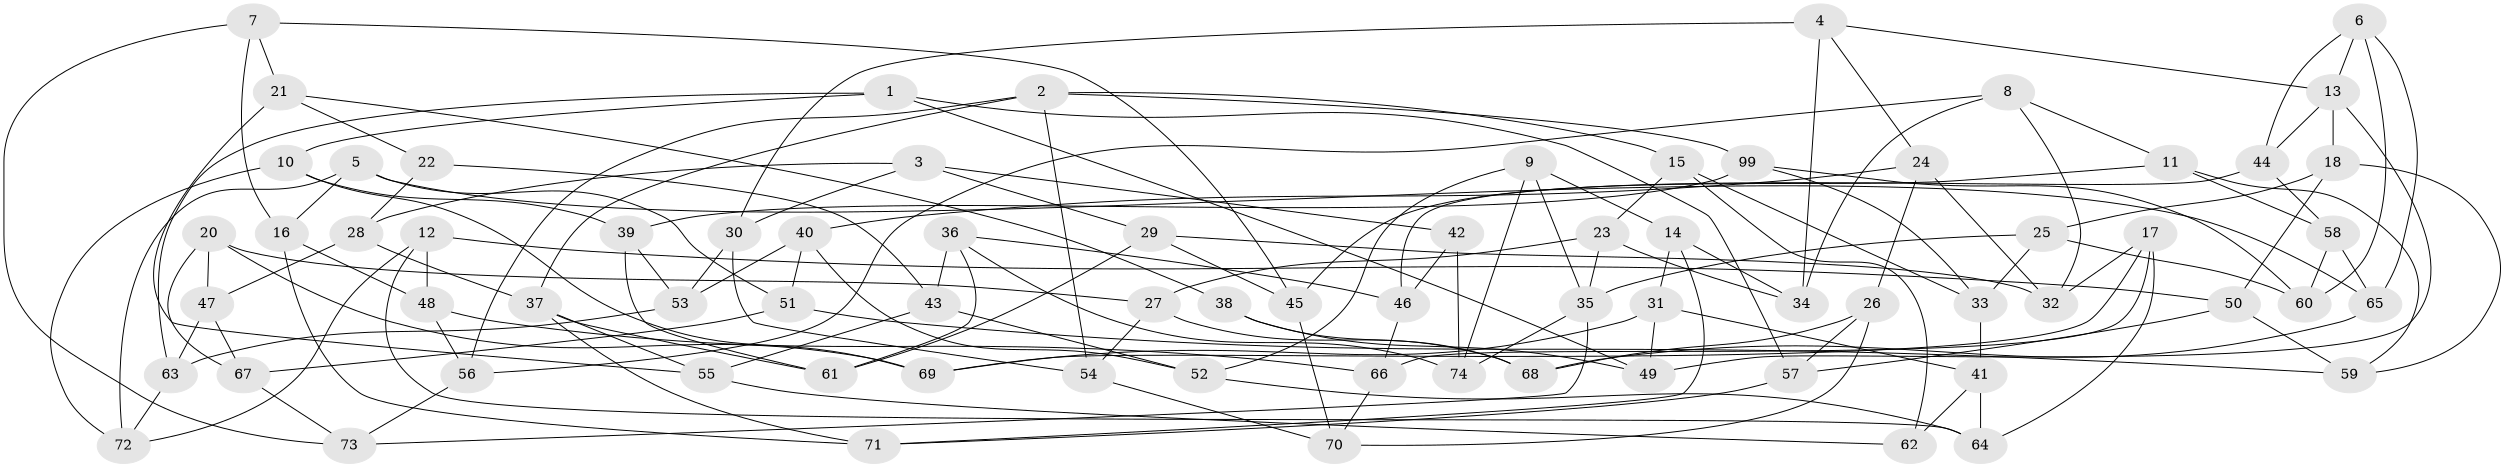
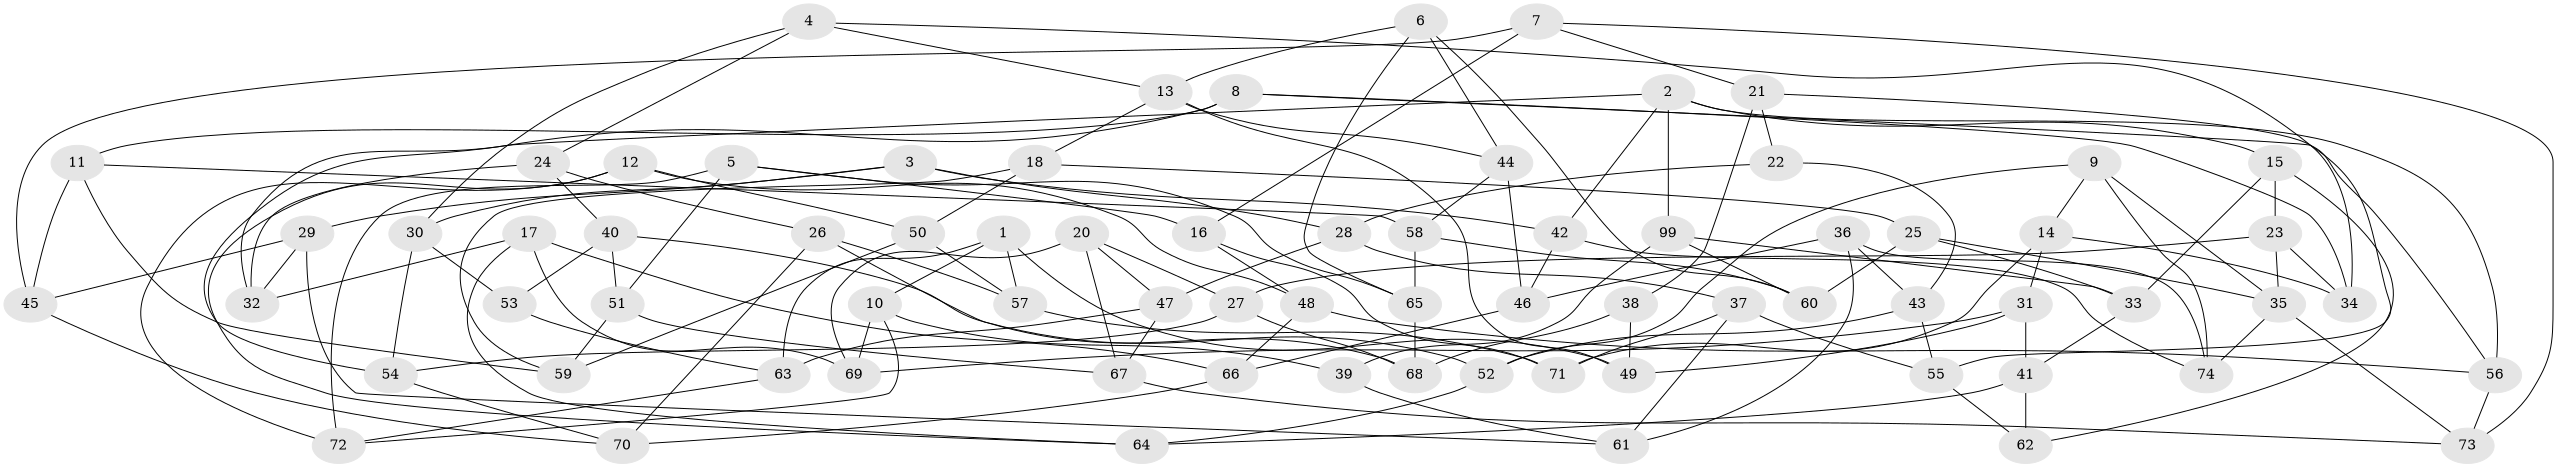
(757, 154) -> (1614, 163)
(653, 269) -> none
